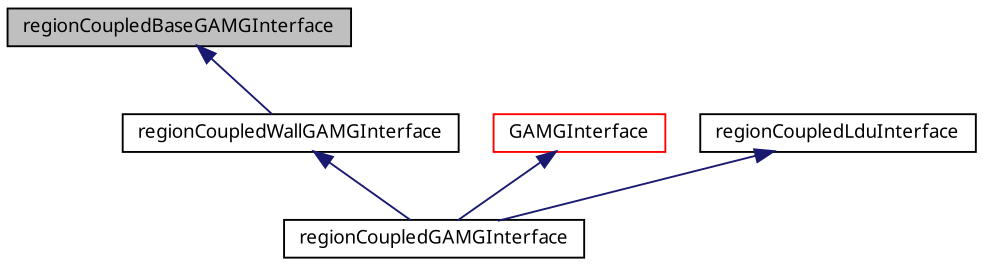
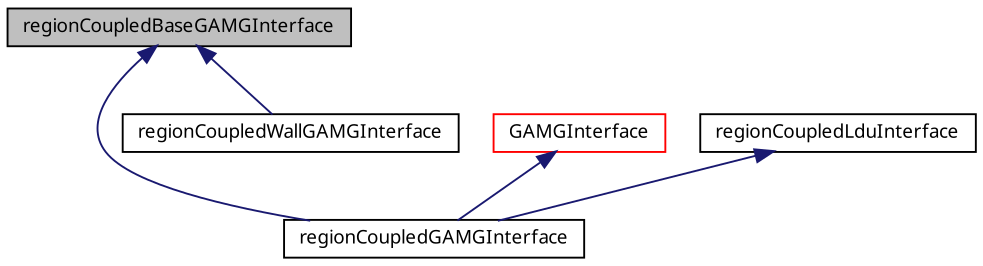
(370, 191) -> (151, 181)
